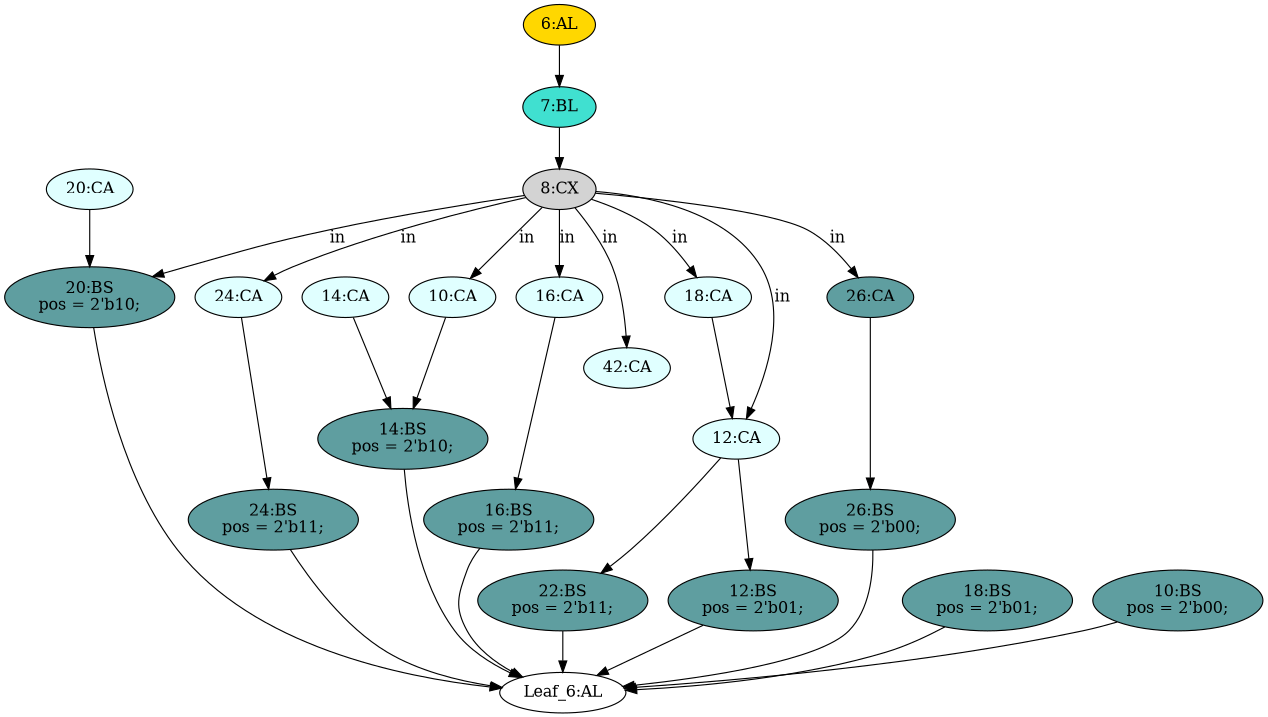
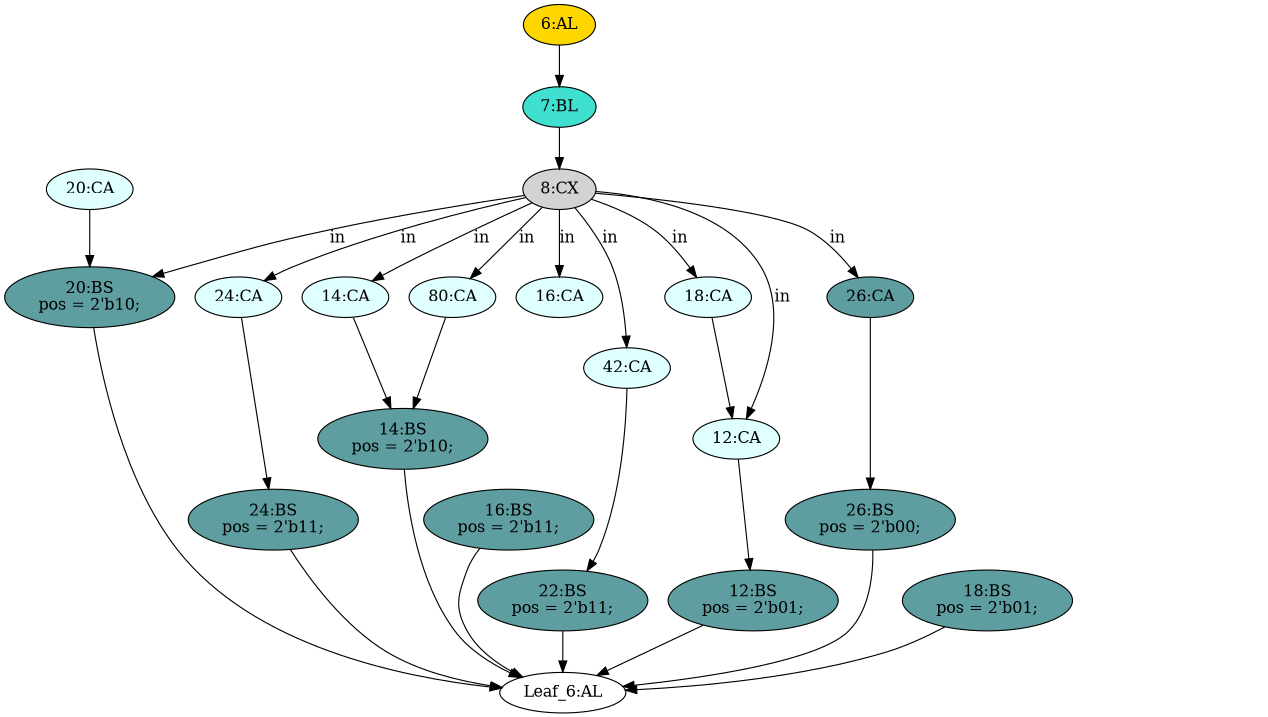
none -> (457, 238)
(452, 297) -> (452, 297)
(537, 398) -> none
(668, 515) -> (619, 477)
(1178, 600) -> none
